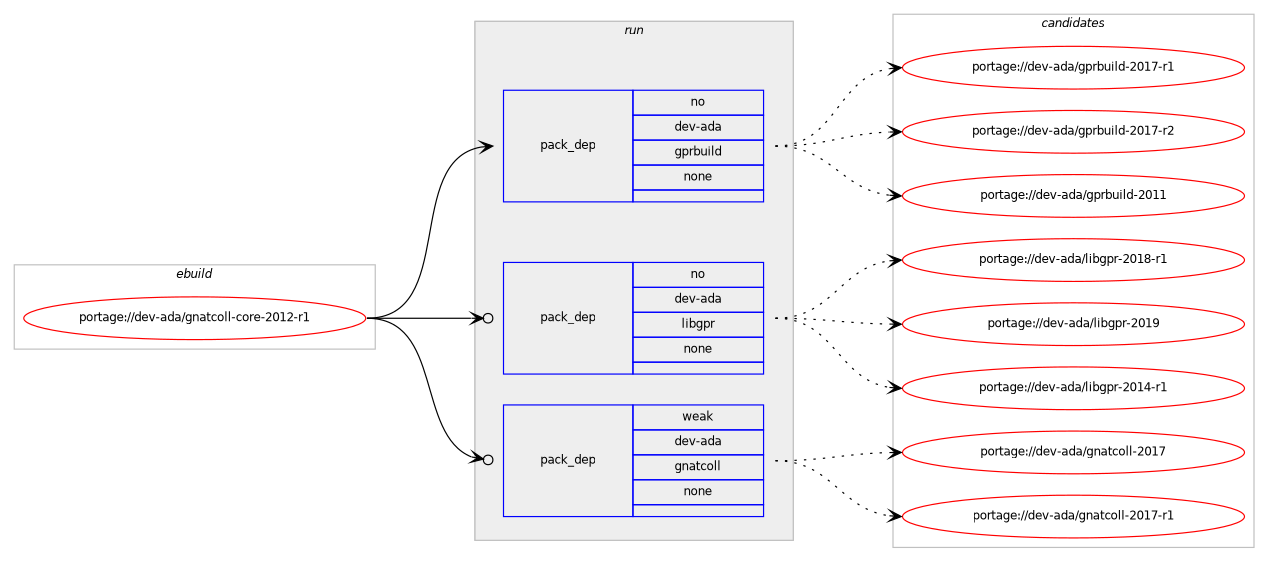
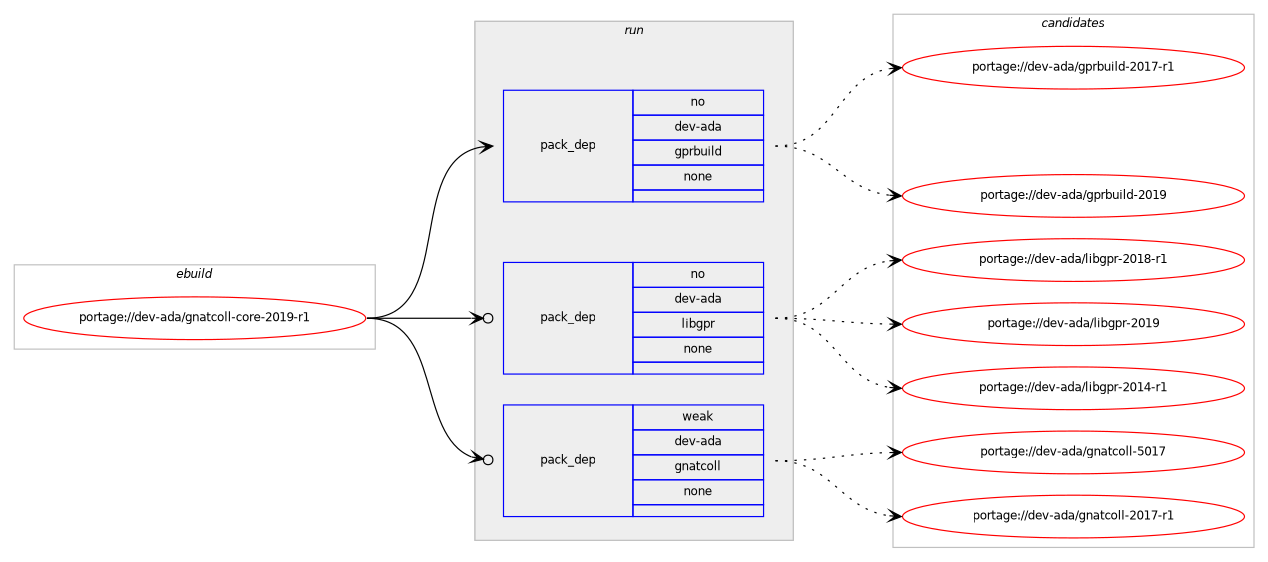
(1074, 132) -> none
(1074, 196) -> (1074, 196)
(195, 318) -> (195, 318)
(1074, 452) -> (1074, 452)
